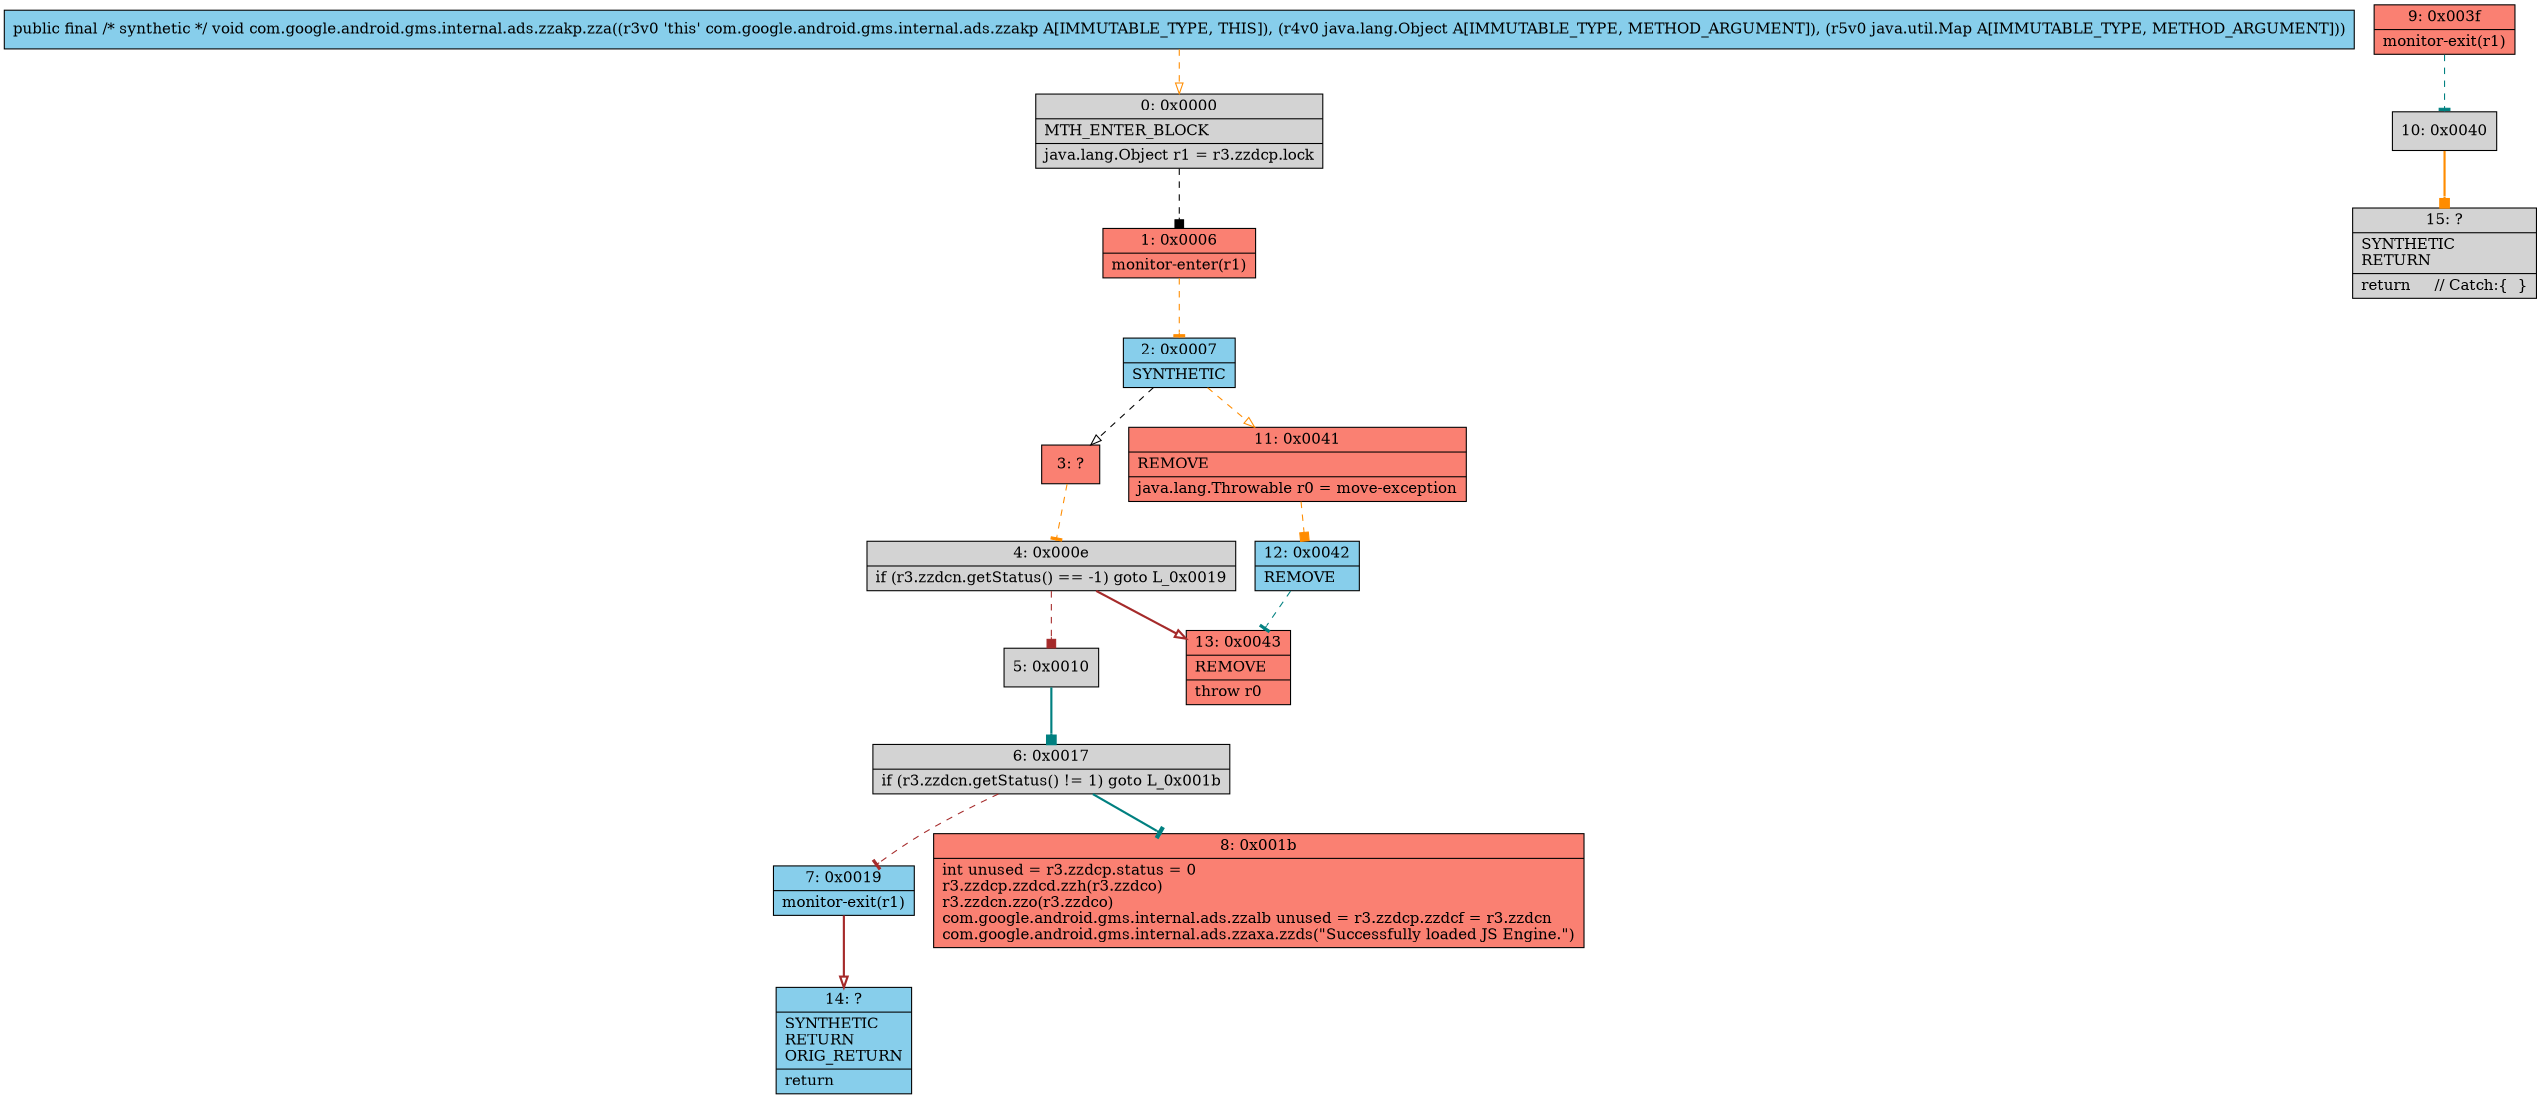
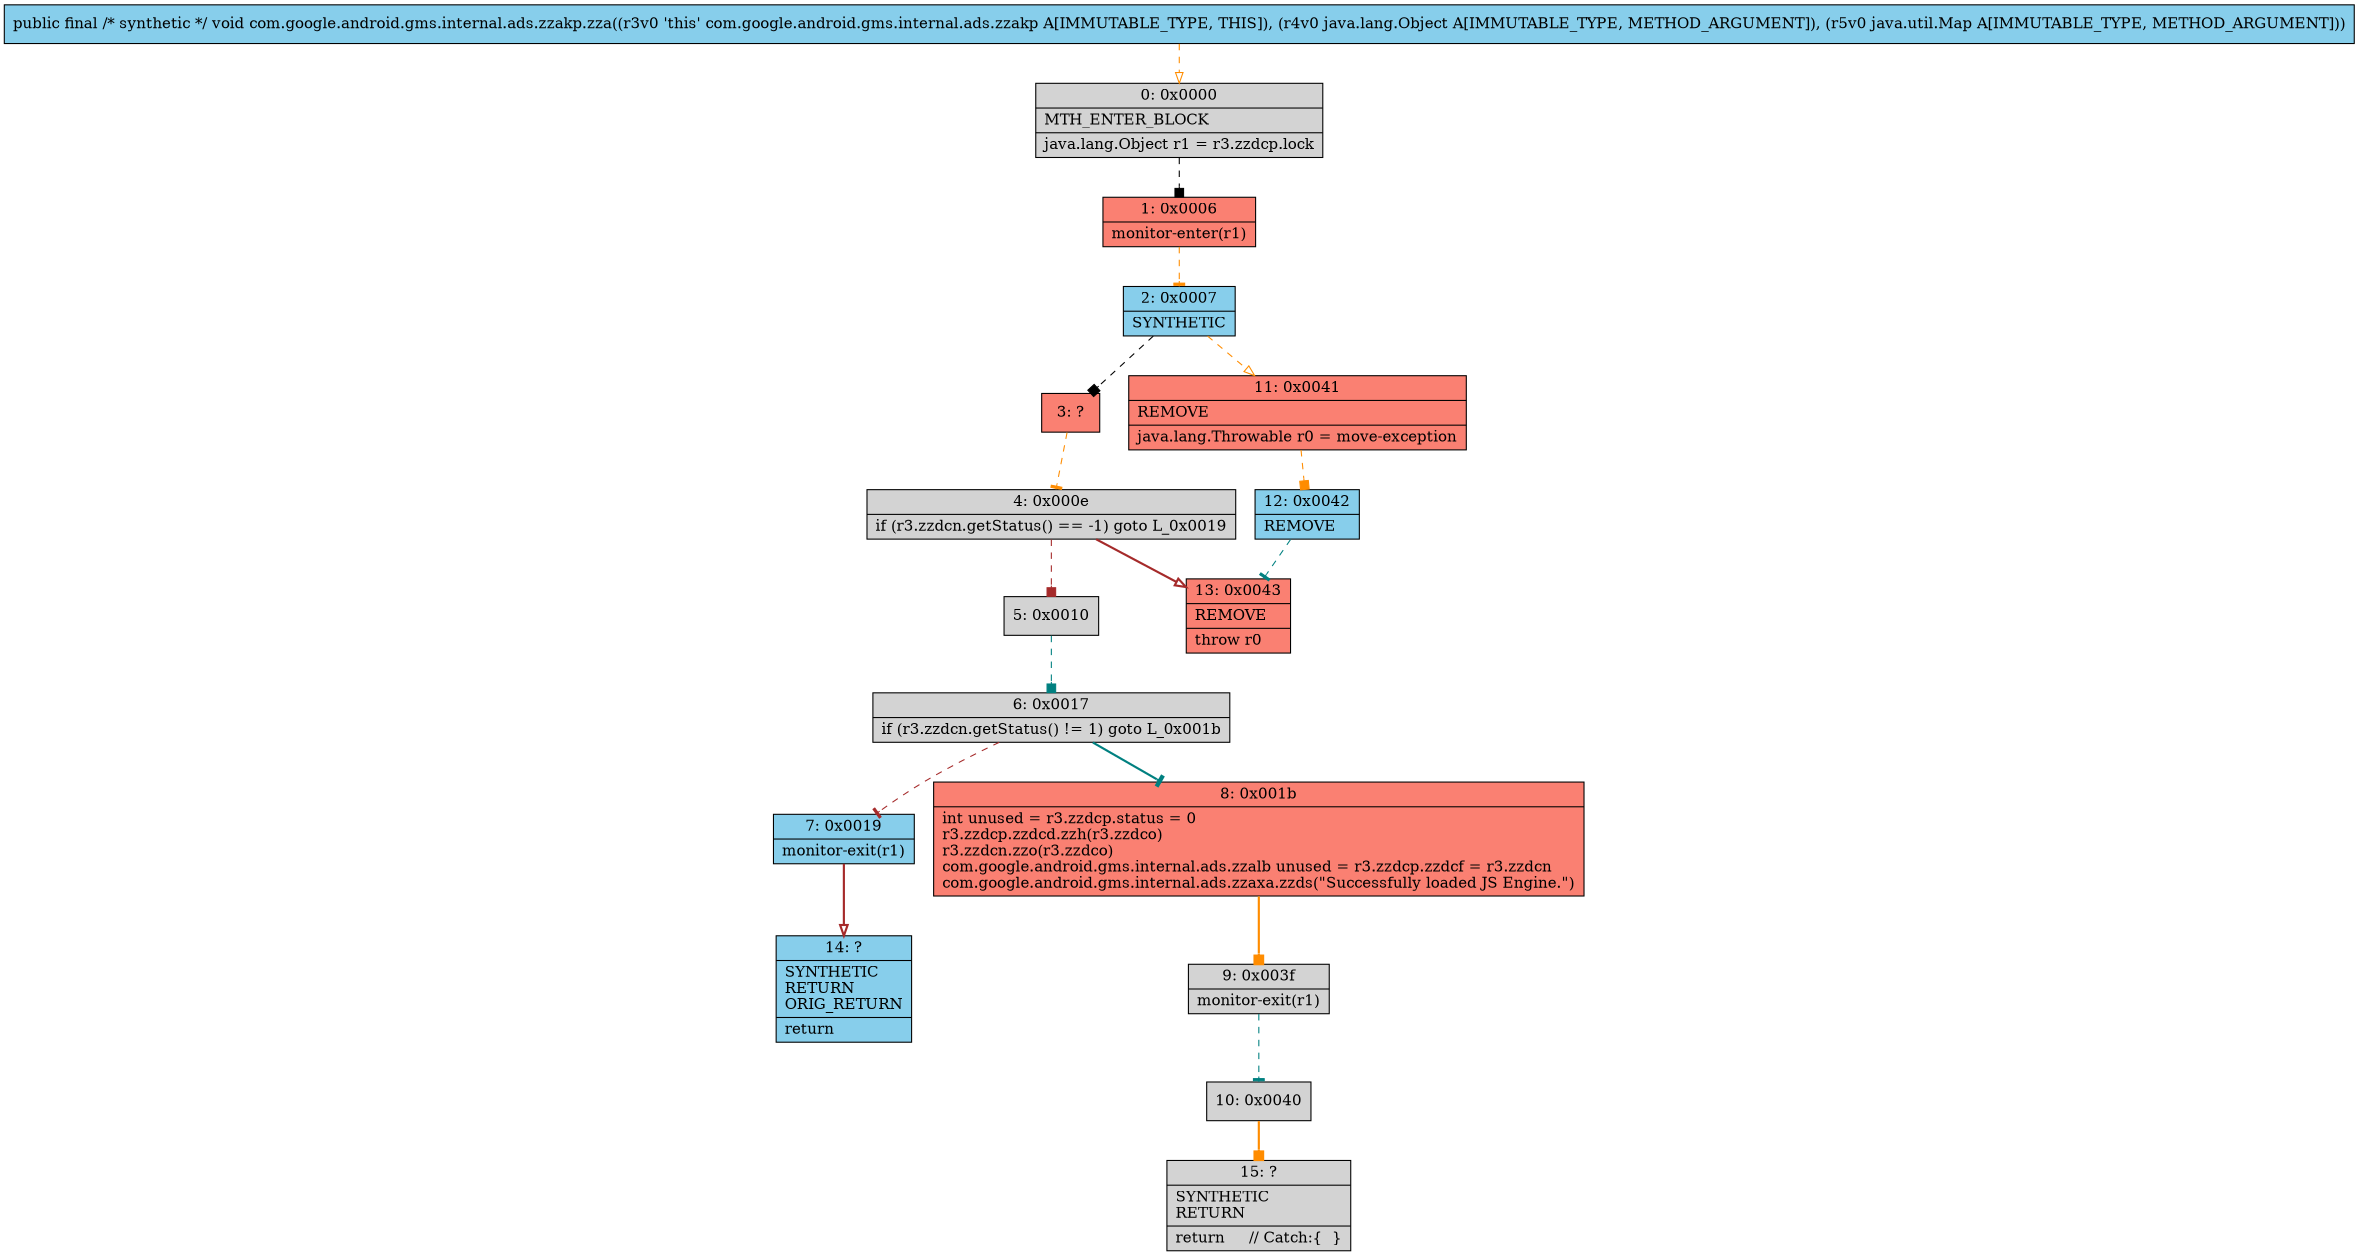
(2445, 30) -> (1259, 989)
(1126, 413) -> (1126, 361)
(1051, 710) -> (1051, 659)
none -> (1259, 925)
